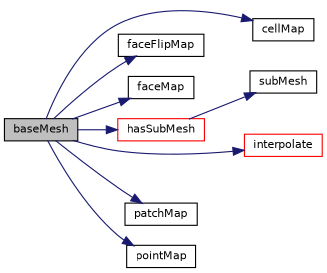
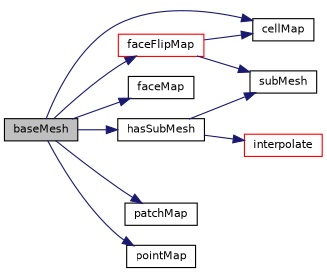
none -> (223, 37)
(161, 45) -> (161, 45)
none -> (218, 62)
(161, 130) -> (161, 130)
(152, 154) -> (219, 137)
